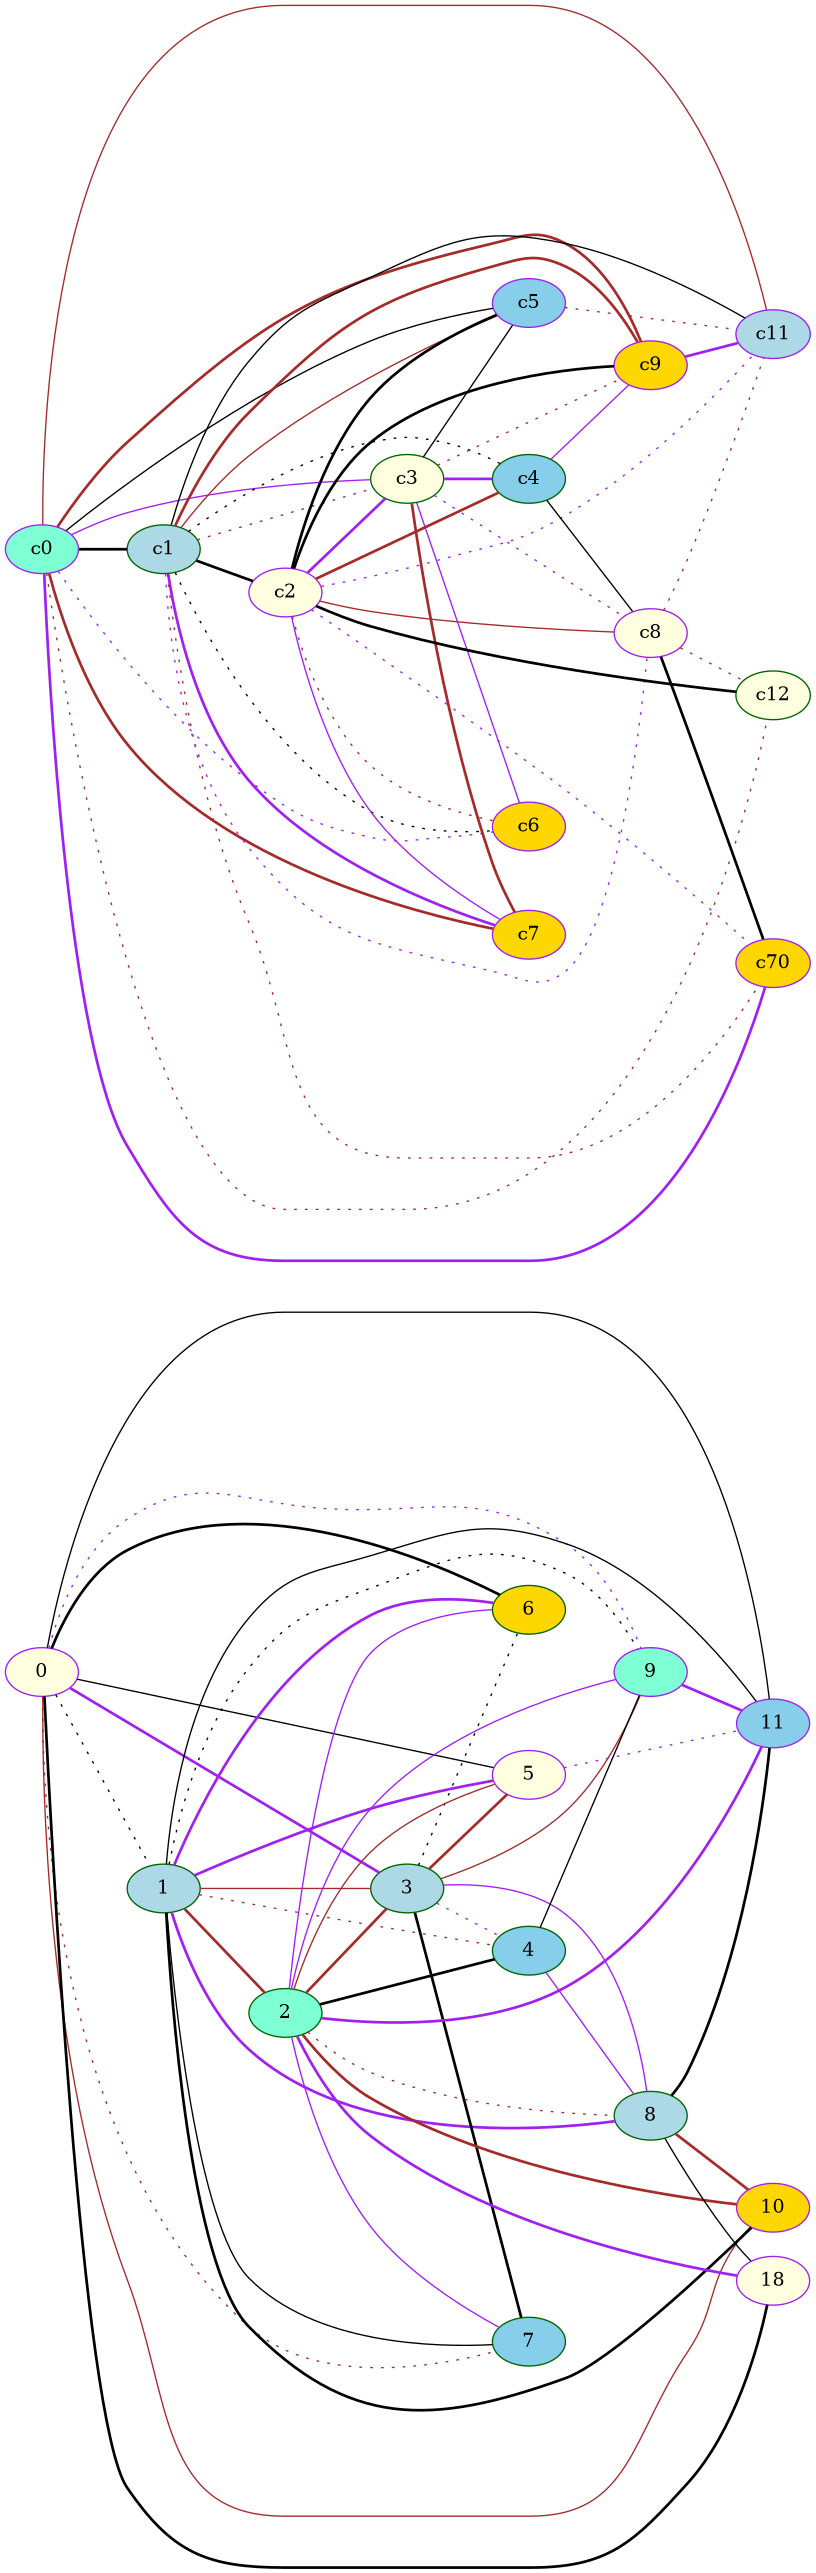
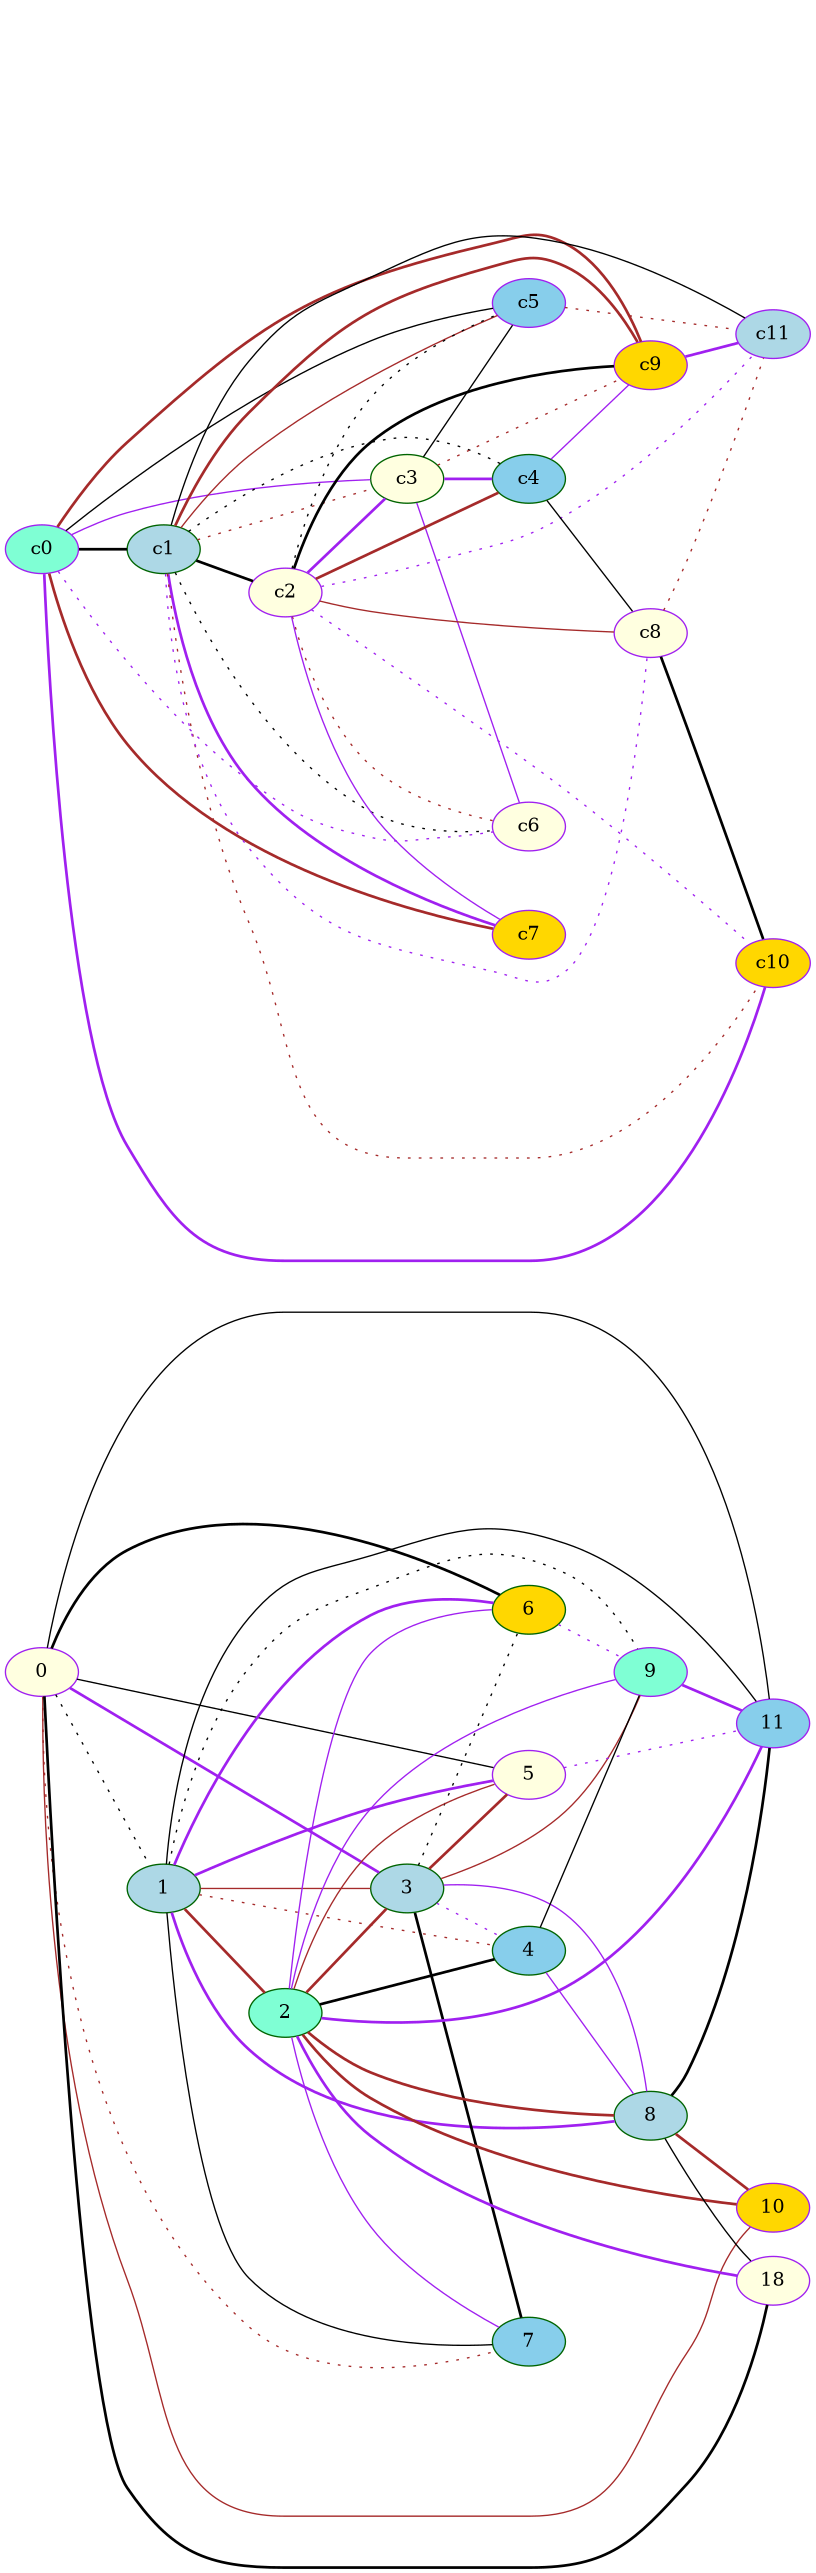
(300, 5) -> none
(359, 413) -> (359, 413)
(529, 556) -> none
(773, 695) -> none
(452, 722) -> none
(529, 827) -> (529, 827)
(773, 963) -> (773, 963)
(335, 1509) -> (590, 1641)
(454, 2097) -> (454, 2097)
(310, 2377) -> none
